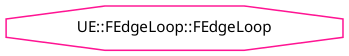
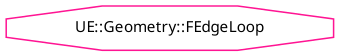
(175, 28) -> (170, 28)
